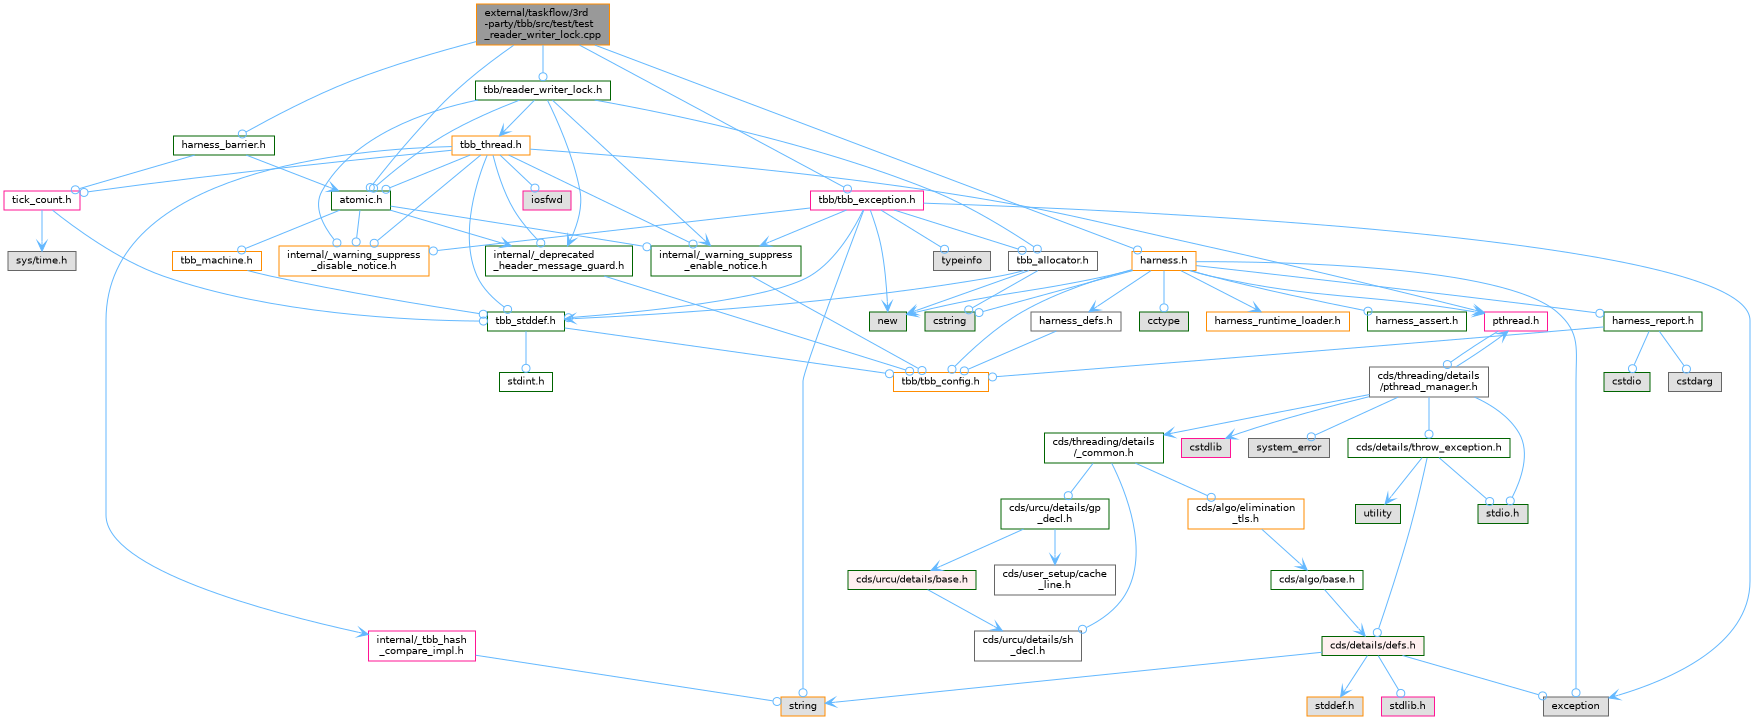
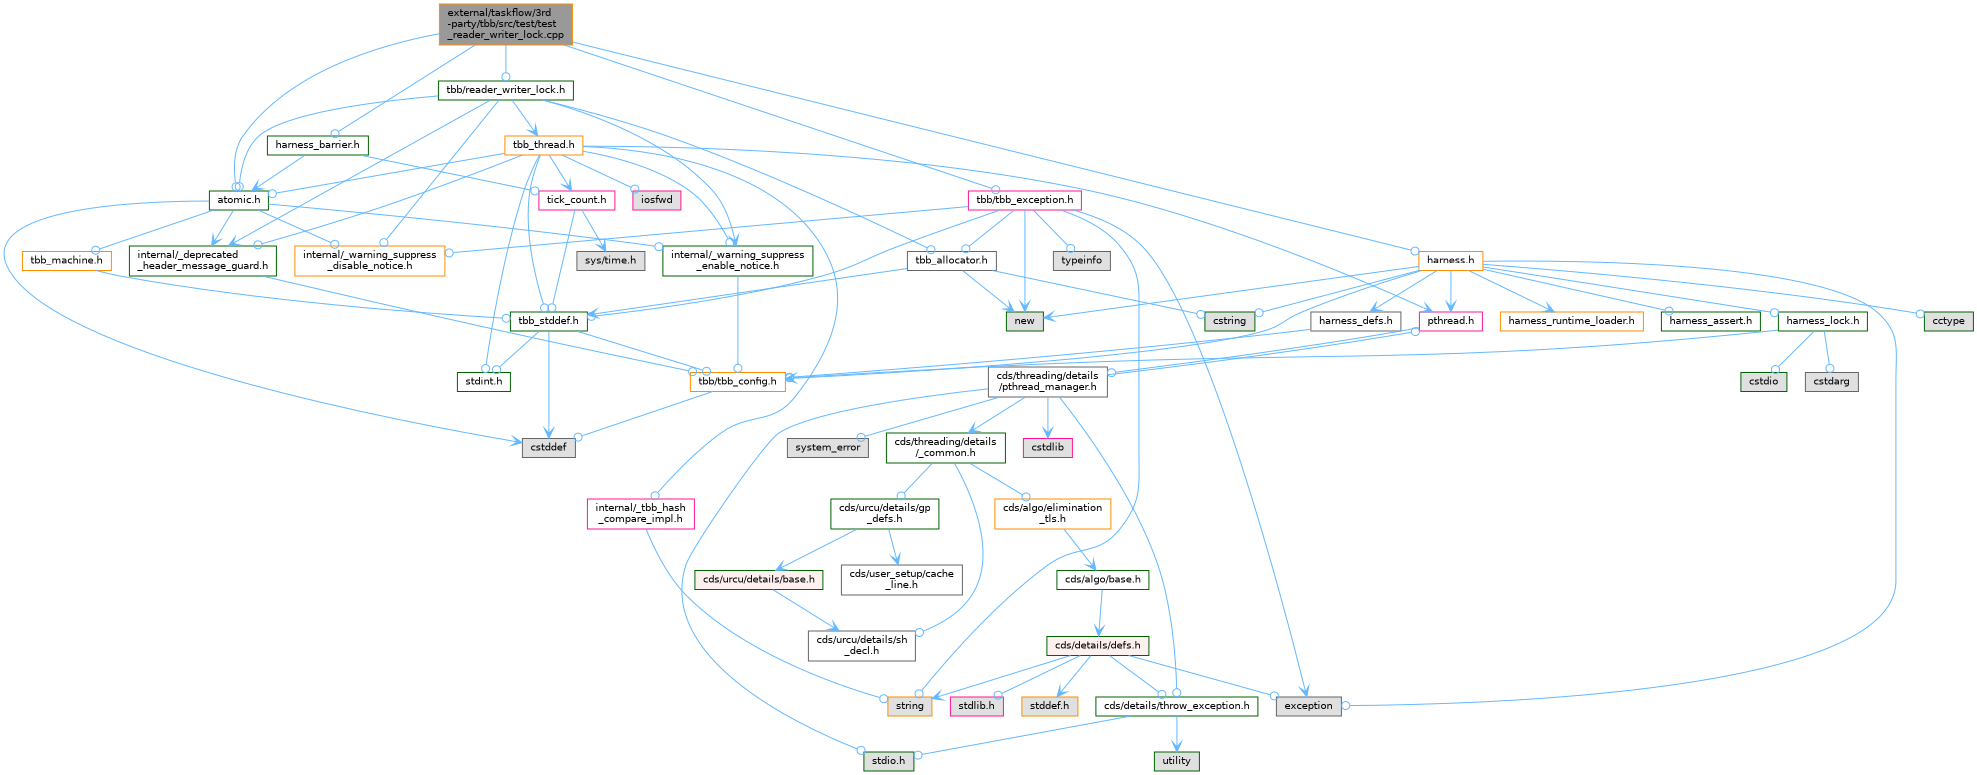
(233, 174) -> (558, 169)
(429, 198) -> (506, 258)
(808, 226) -> none
(1036, 305) -> (1115, 355)
(1653, 322) -> (1823, 322)
(106, 350) -> (830, 262)
(1478, 352) -> (1260, 355)
none -> (549, 448)
(1055, 514) -> (885, 514)
(1406, 544) -> (1134, 674)
